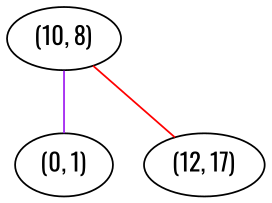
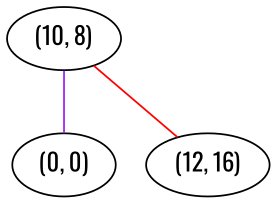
(64, 165) -> (64, 165)
(204, 165) -> (208, 165)
